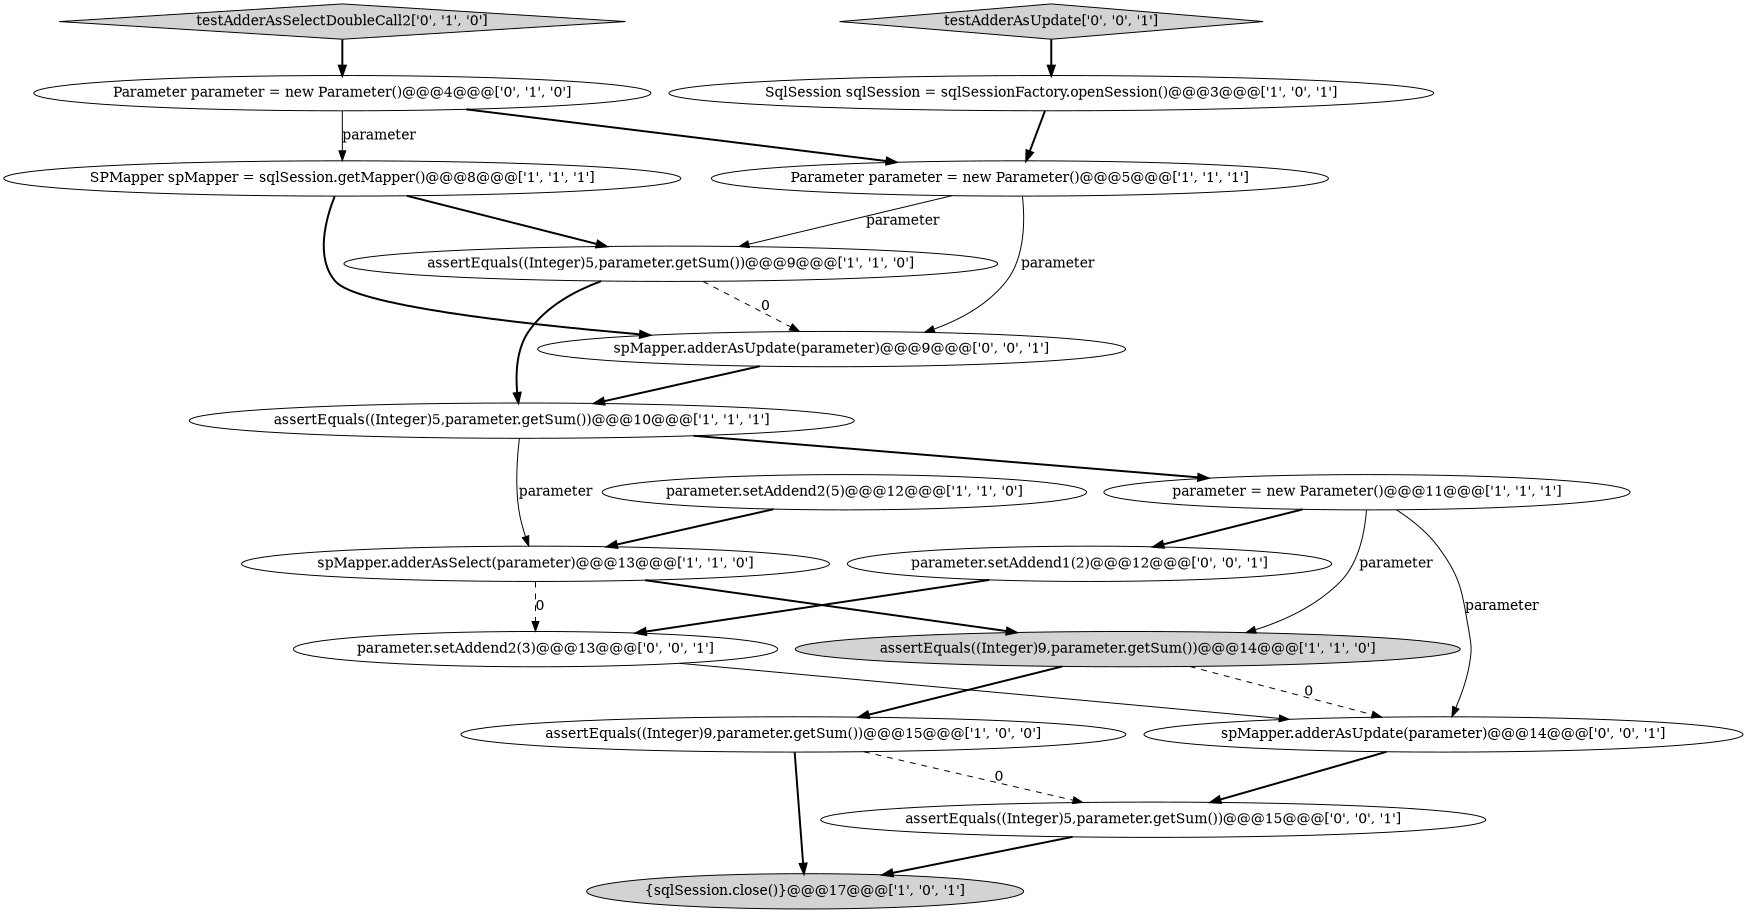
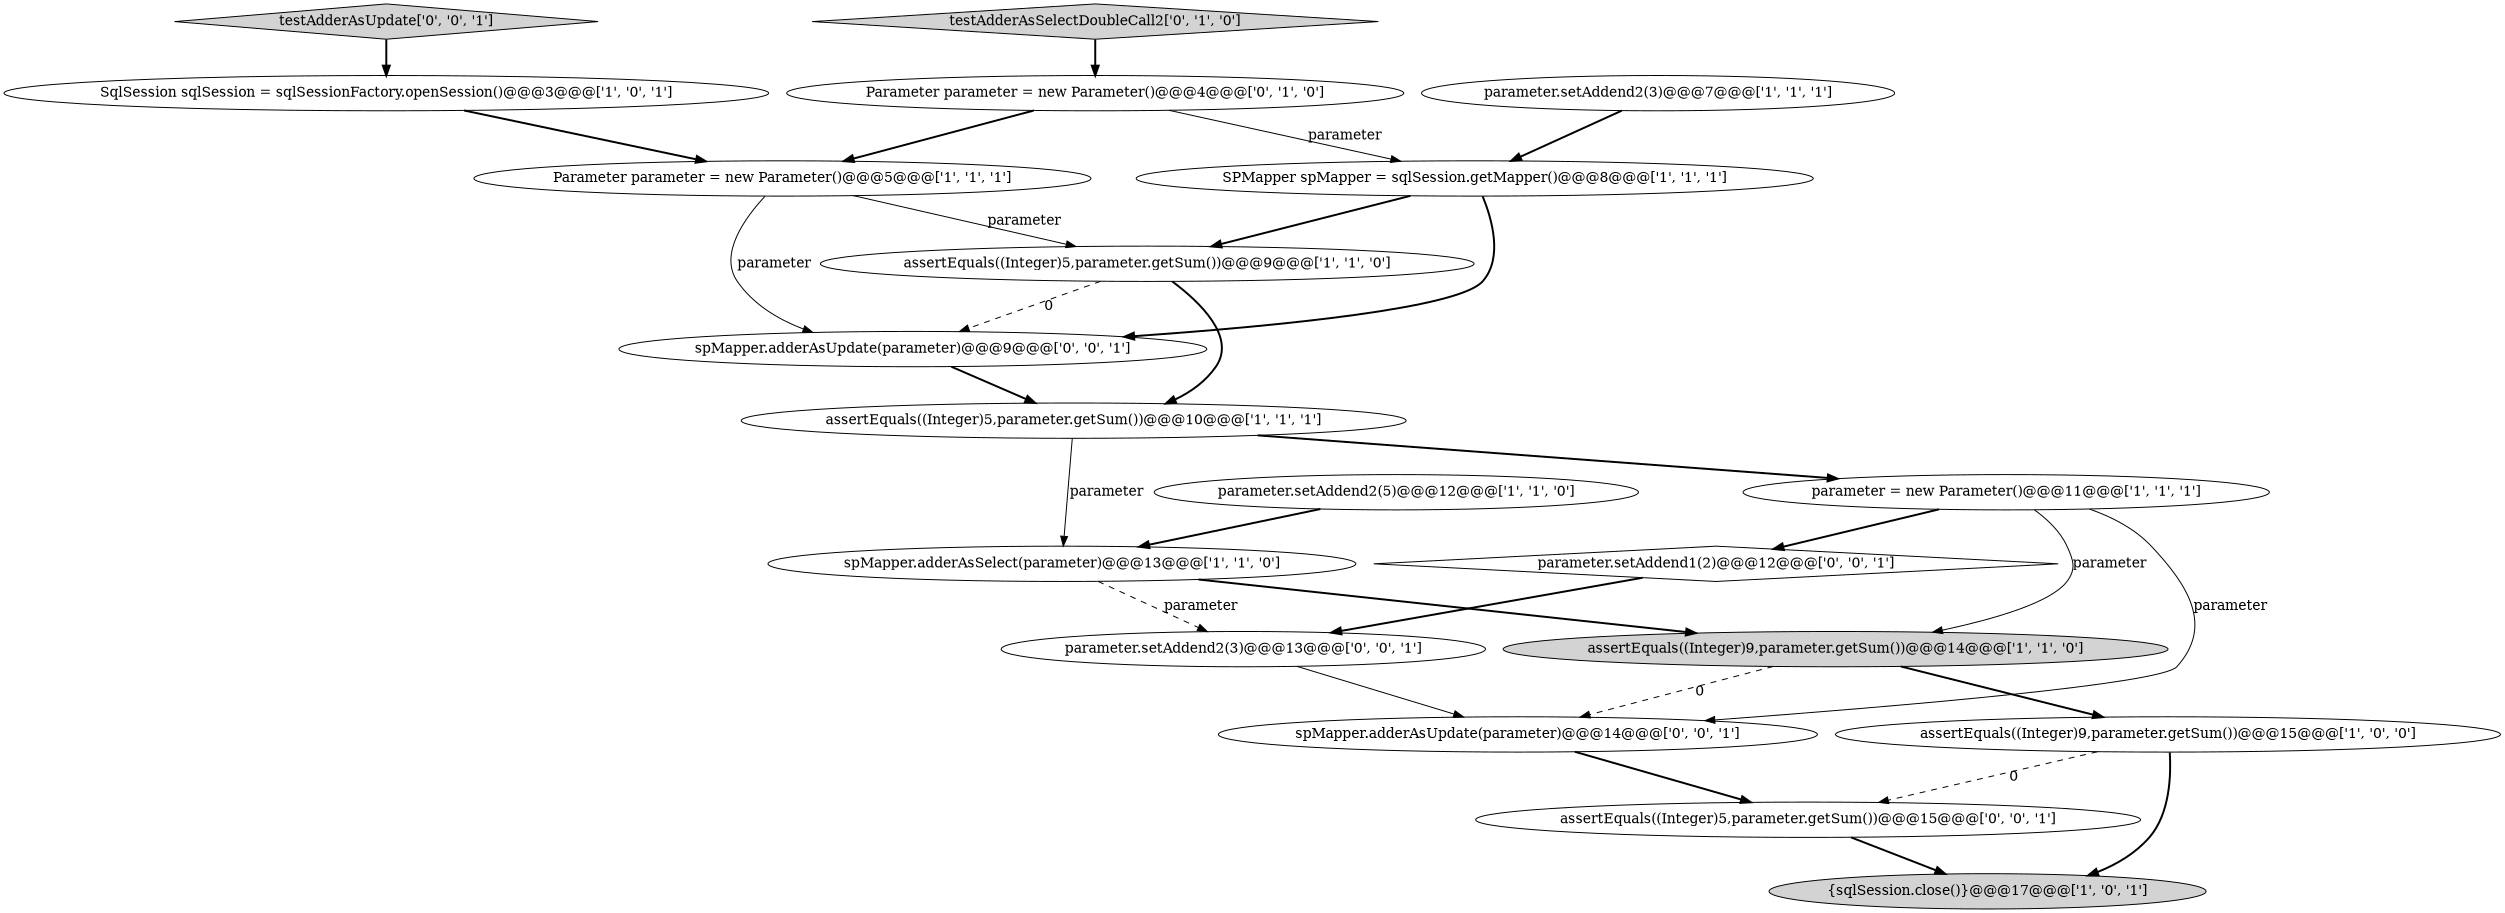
none -> (1658, 93)
(1089, 564) -> (1716, 564)
(540, 606) -> (1201, 606)
